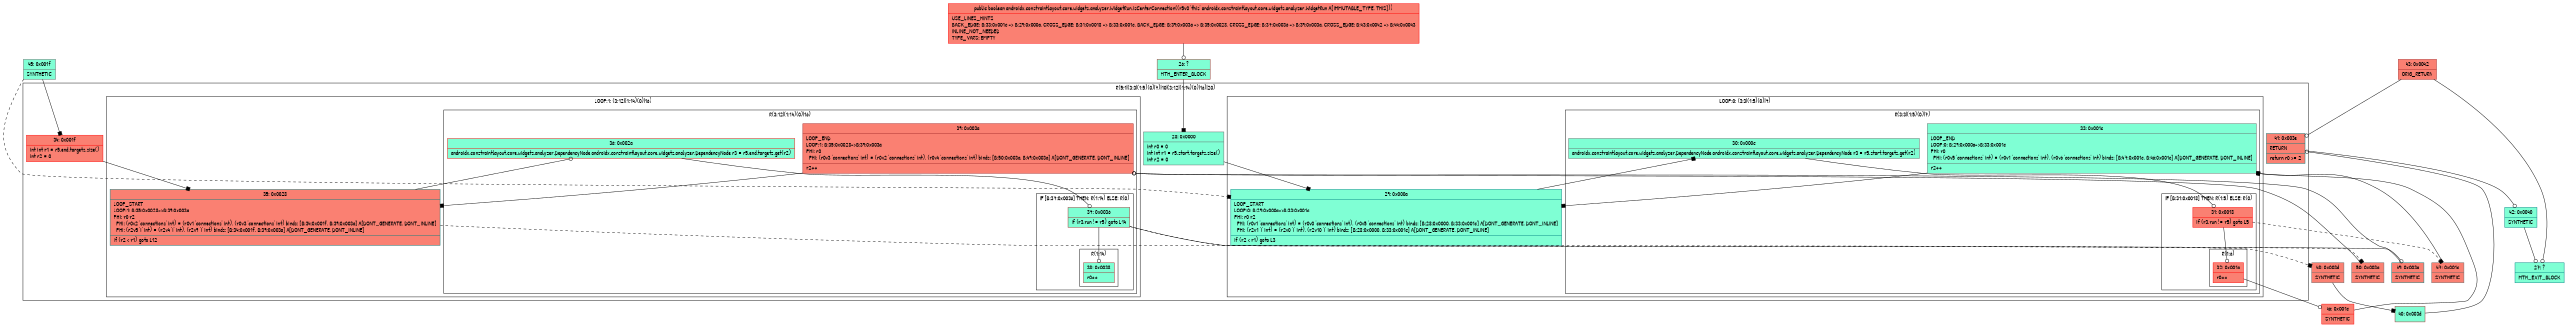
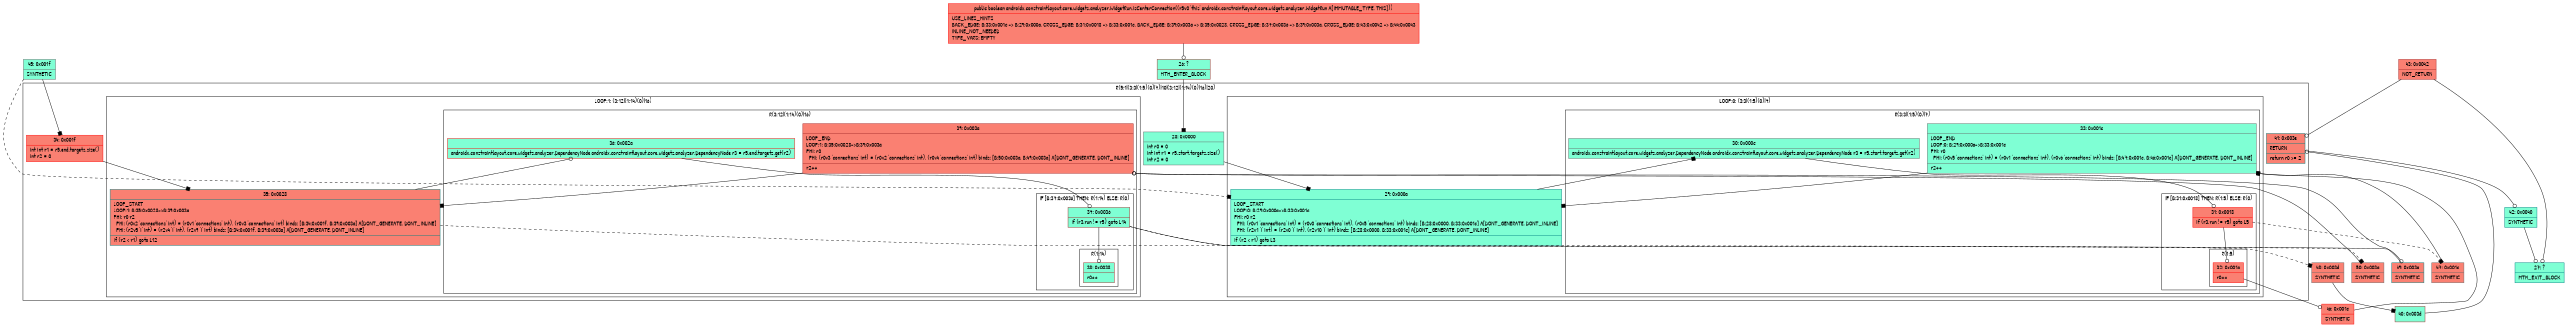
(2417, 74) -> (2417, 74)
(2228, 254) -> (2228, 254)
